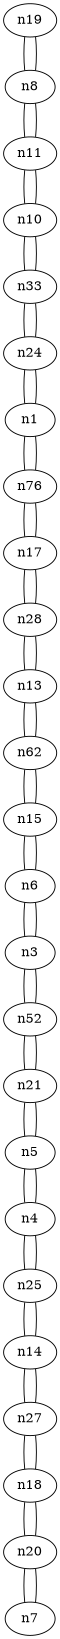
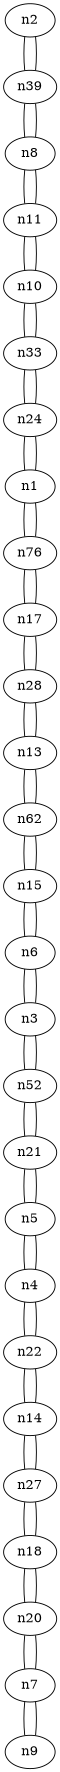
(30, 20) -> (30, 87)
none -> (30, 20)
(30, 1286) -> (30, 1352)
none -> (30, 1752)
